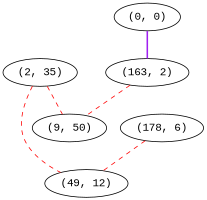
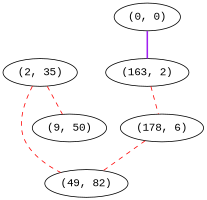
(108, 100) -> (155, 100)
(86, 183) -> (86, 183)
